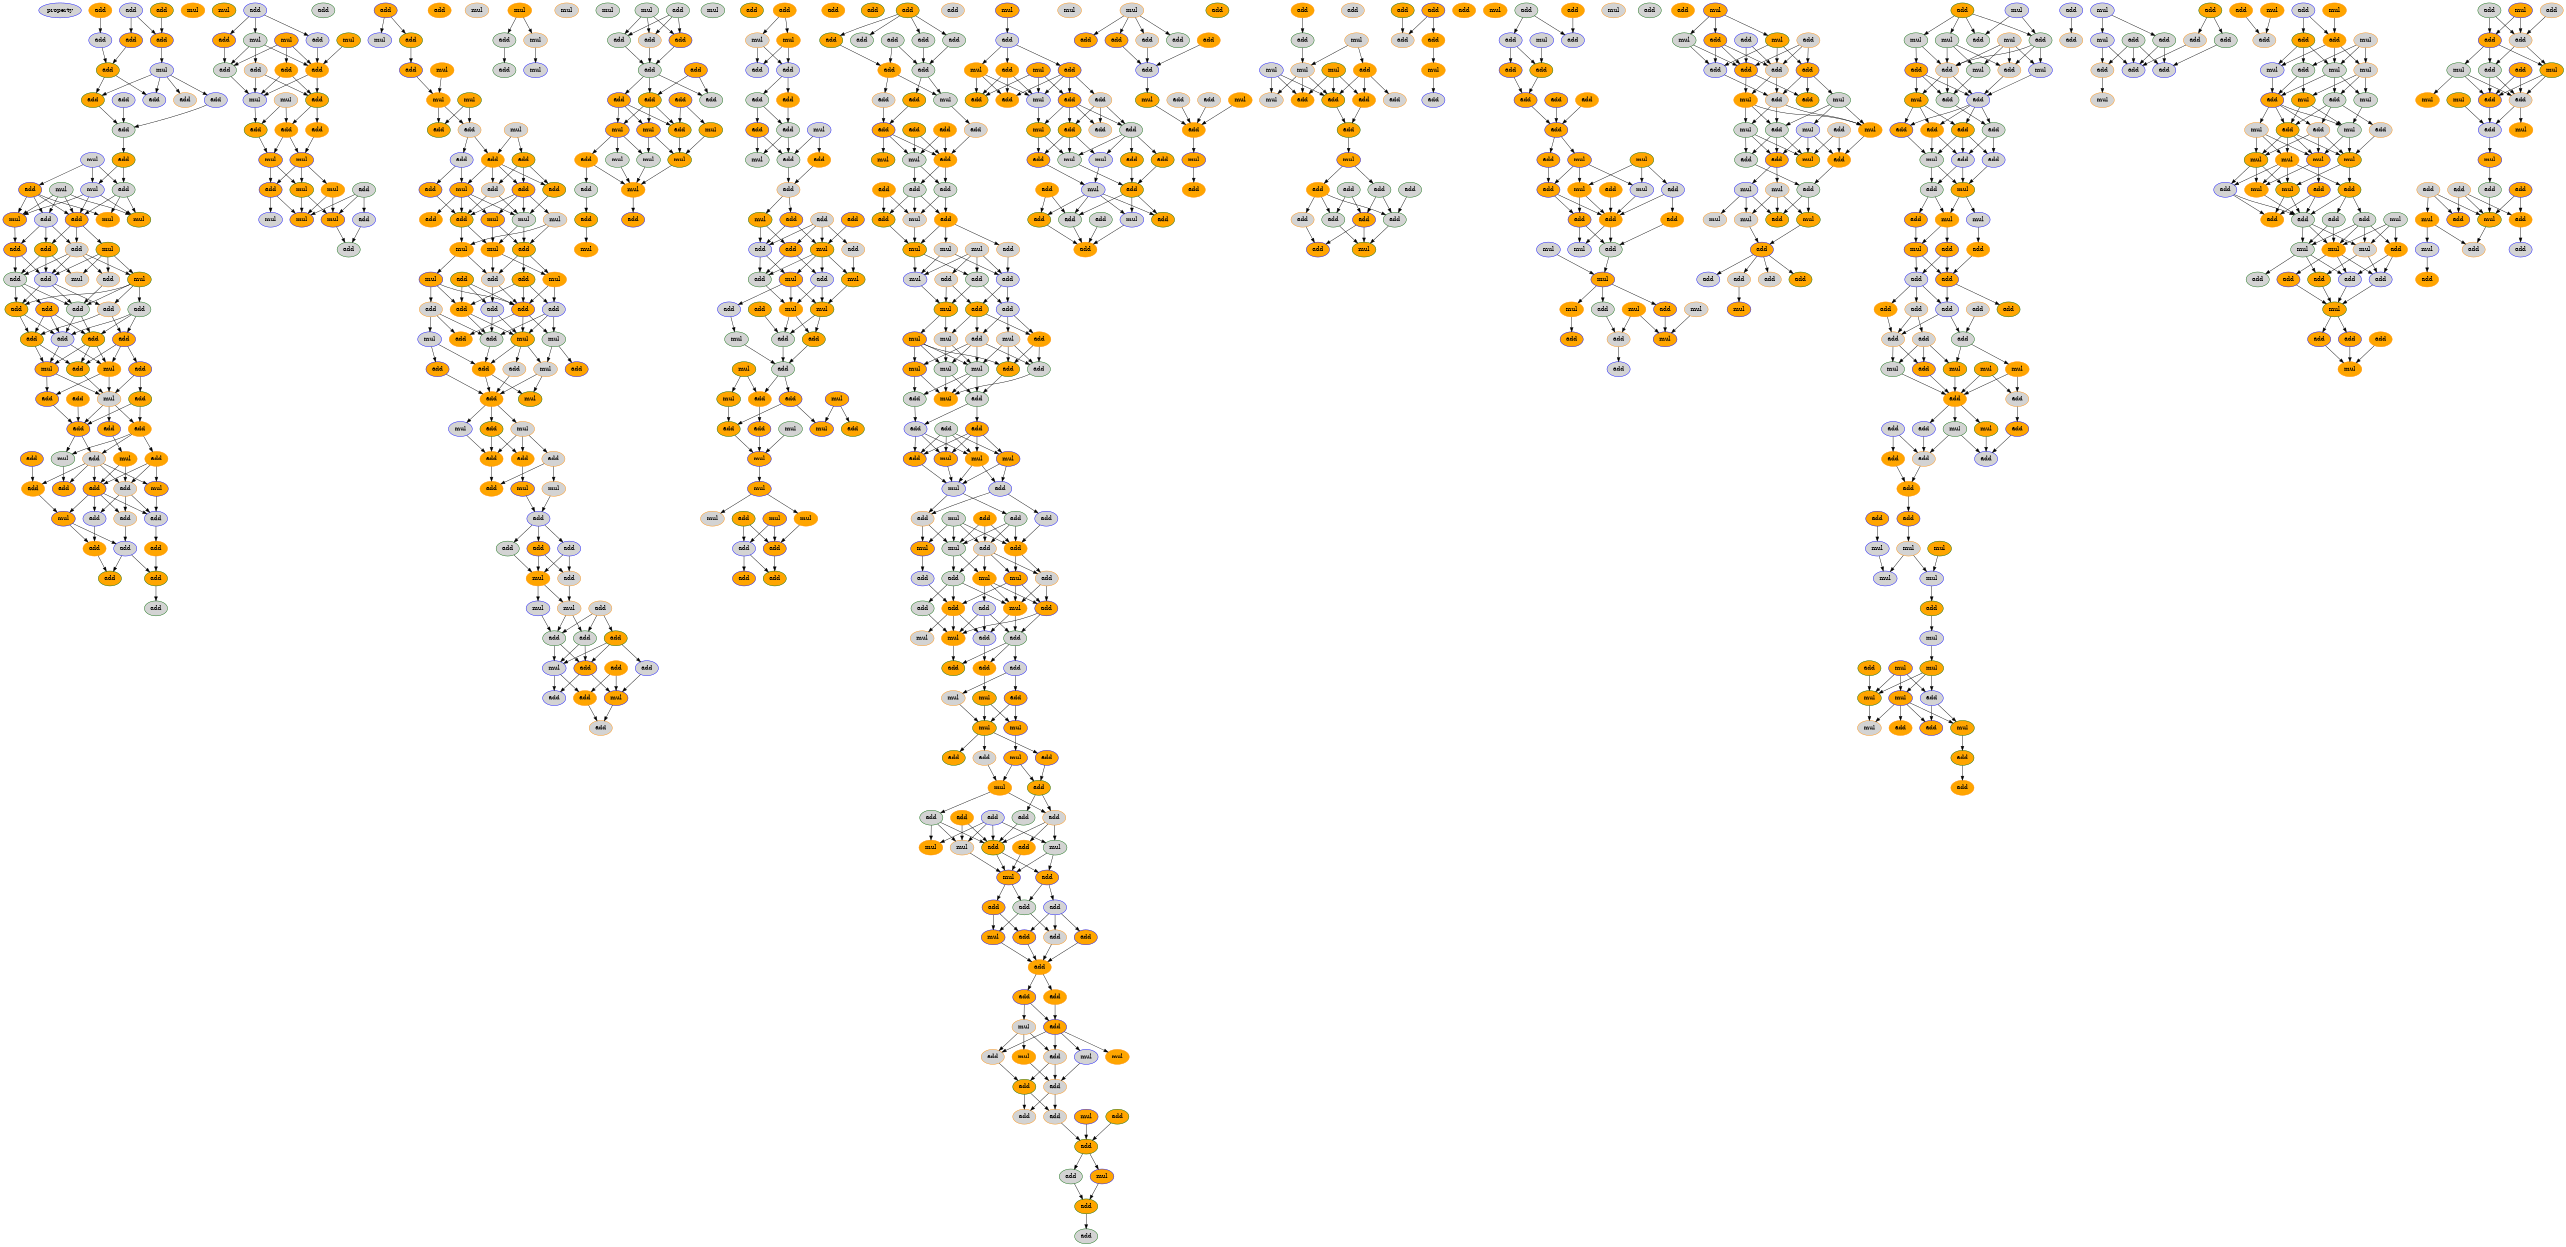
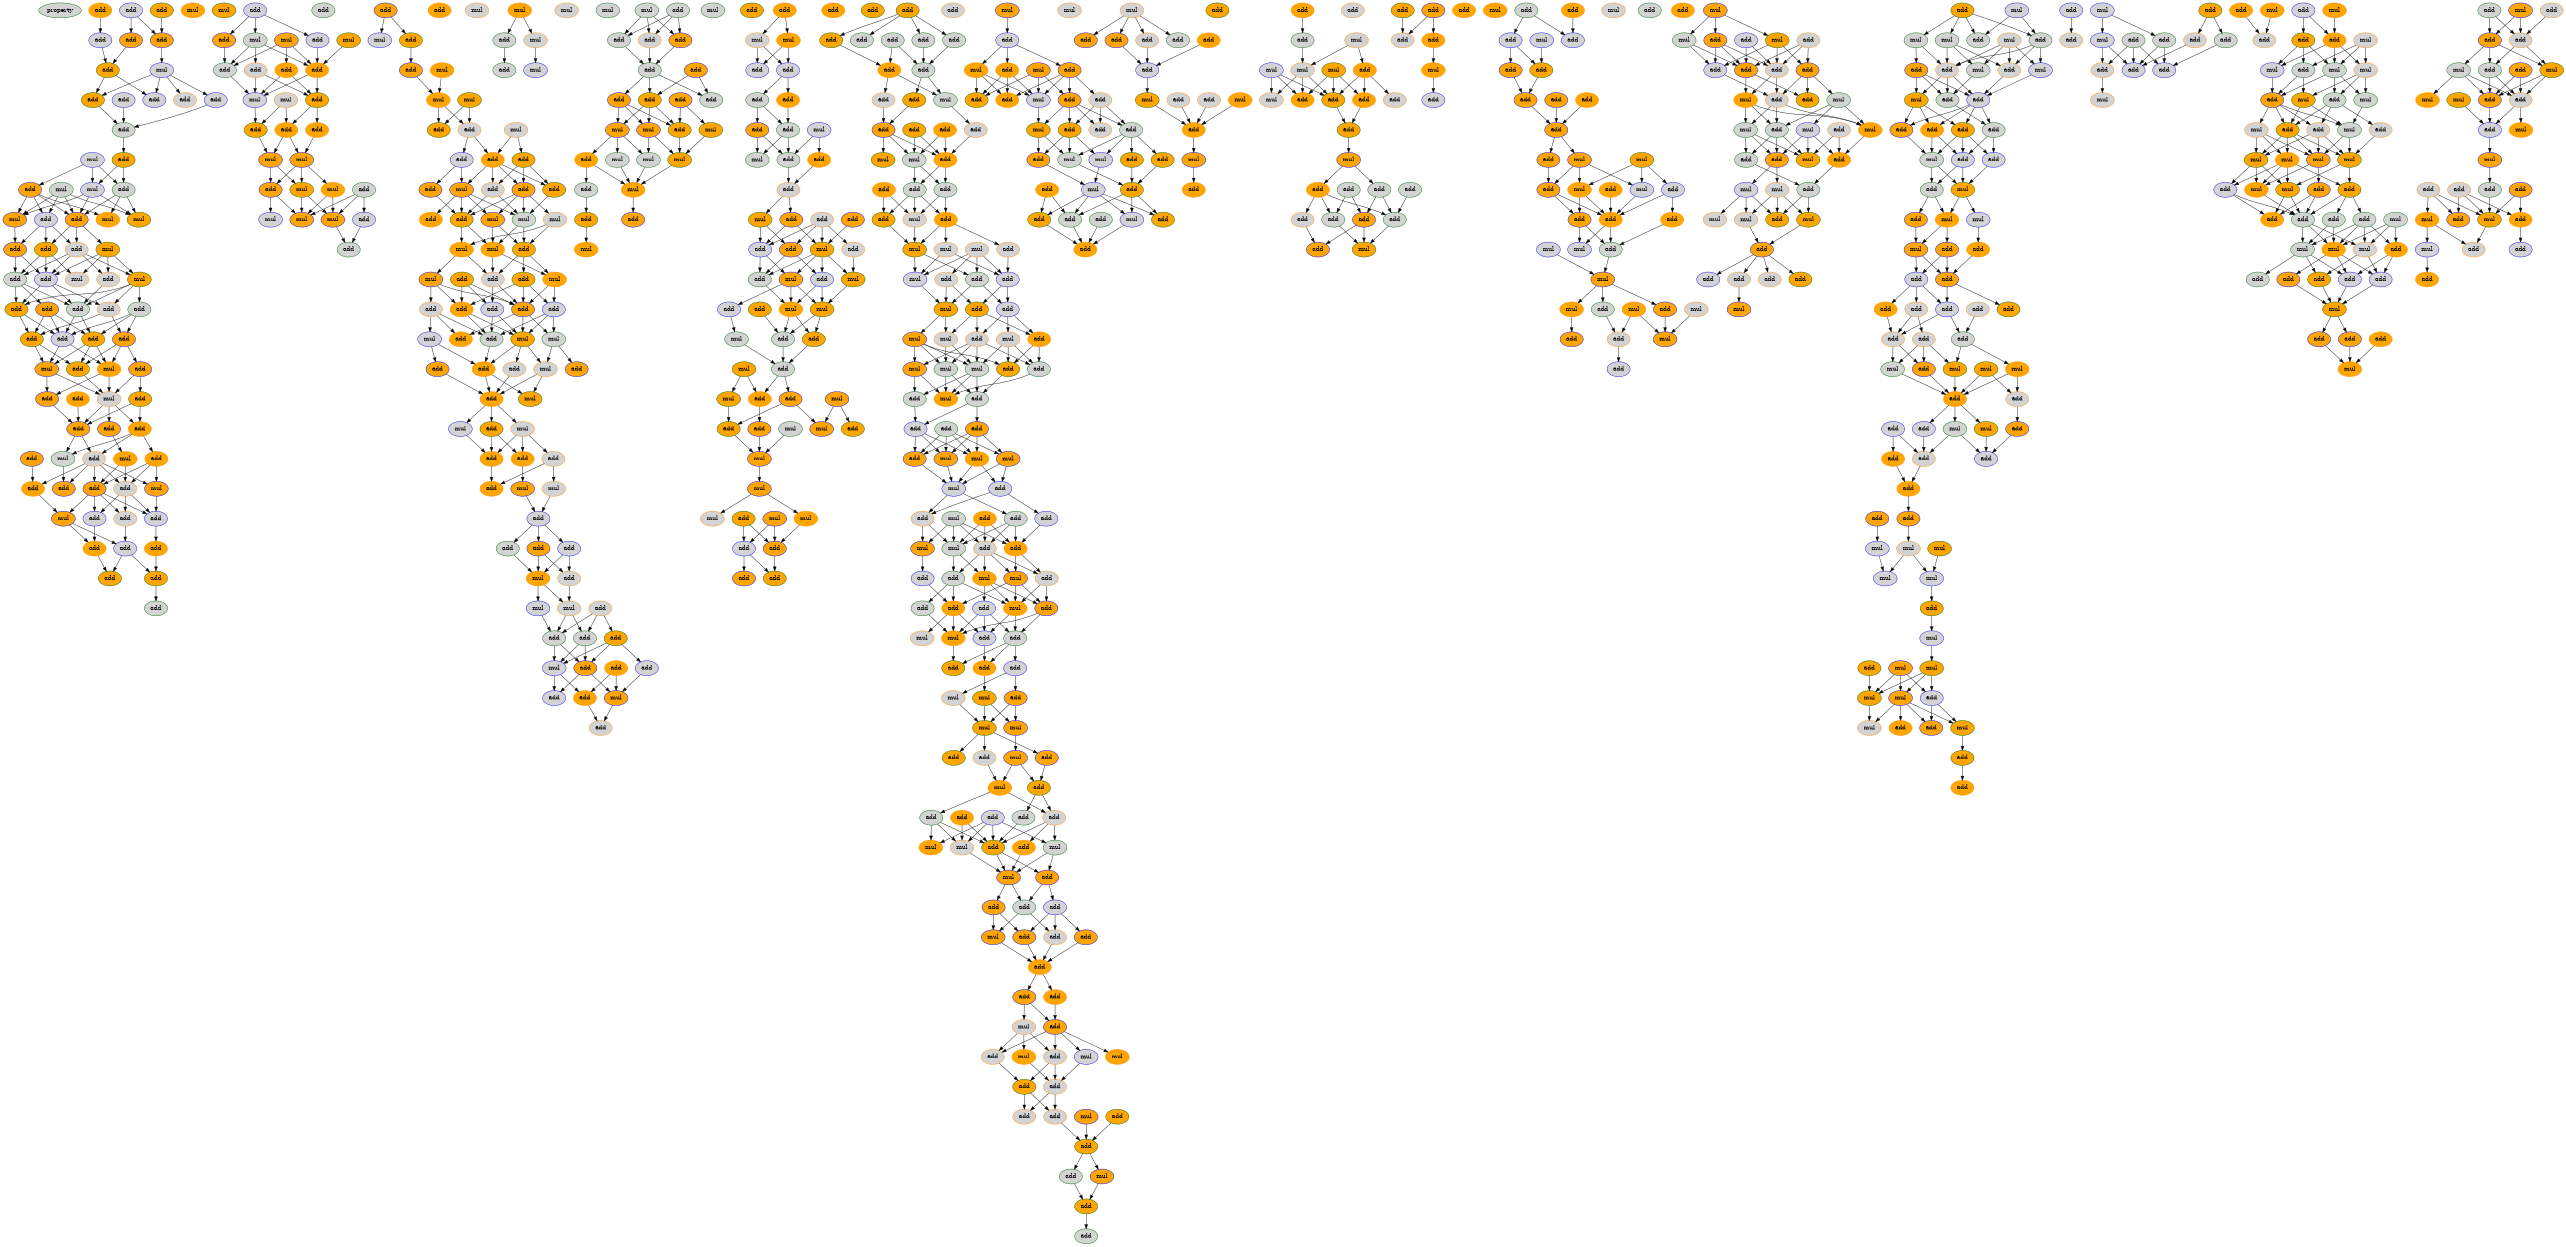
(60, 10) -> (60, 10)
